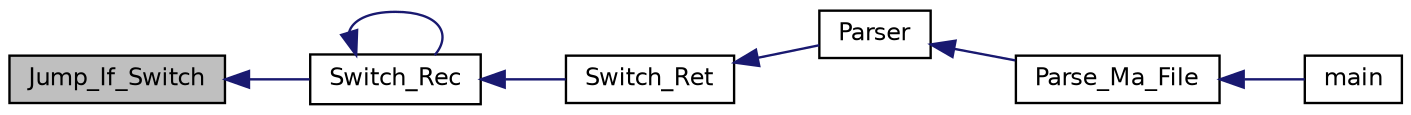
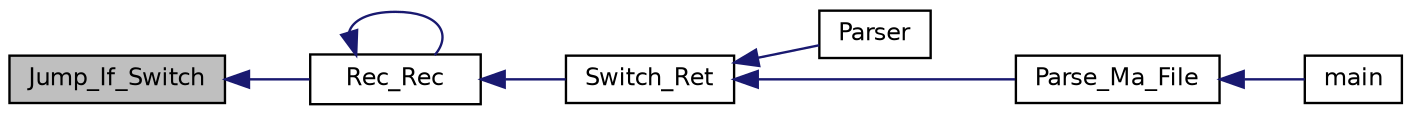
(985, 55) -> (887, 79)
(395, 79) -> (395, 79)
